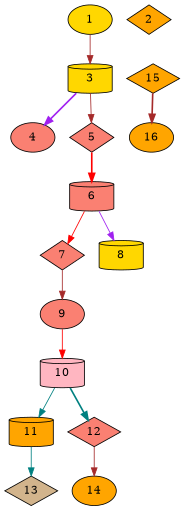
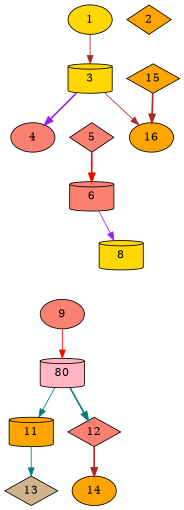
(91, 104) -> (119, 106)
(62, 255) -> none
(62, 373) -> (62, 373)
(94, 457) -> (94, 457)
